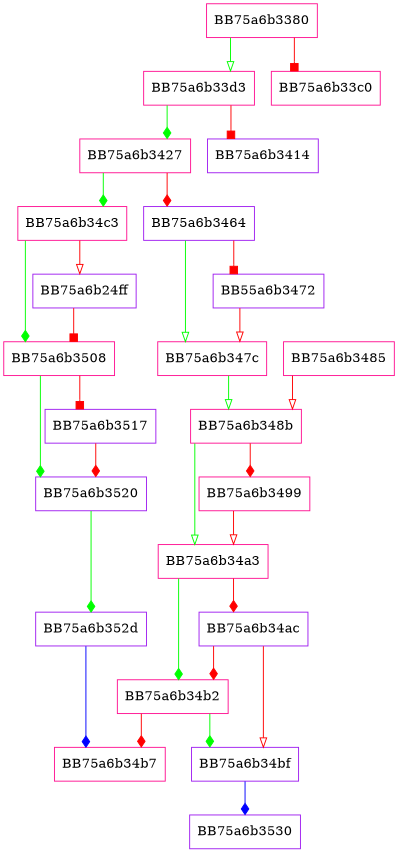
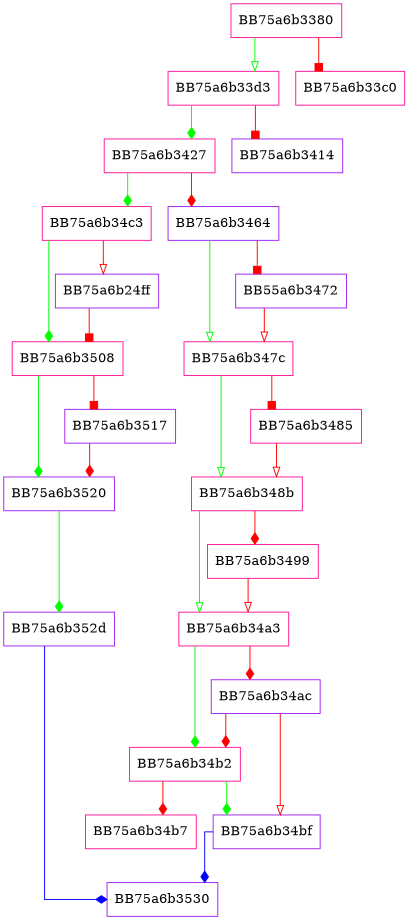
none -> (272, 388)
(86, 691) -> (45, 798)
